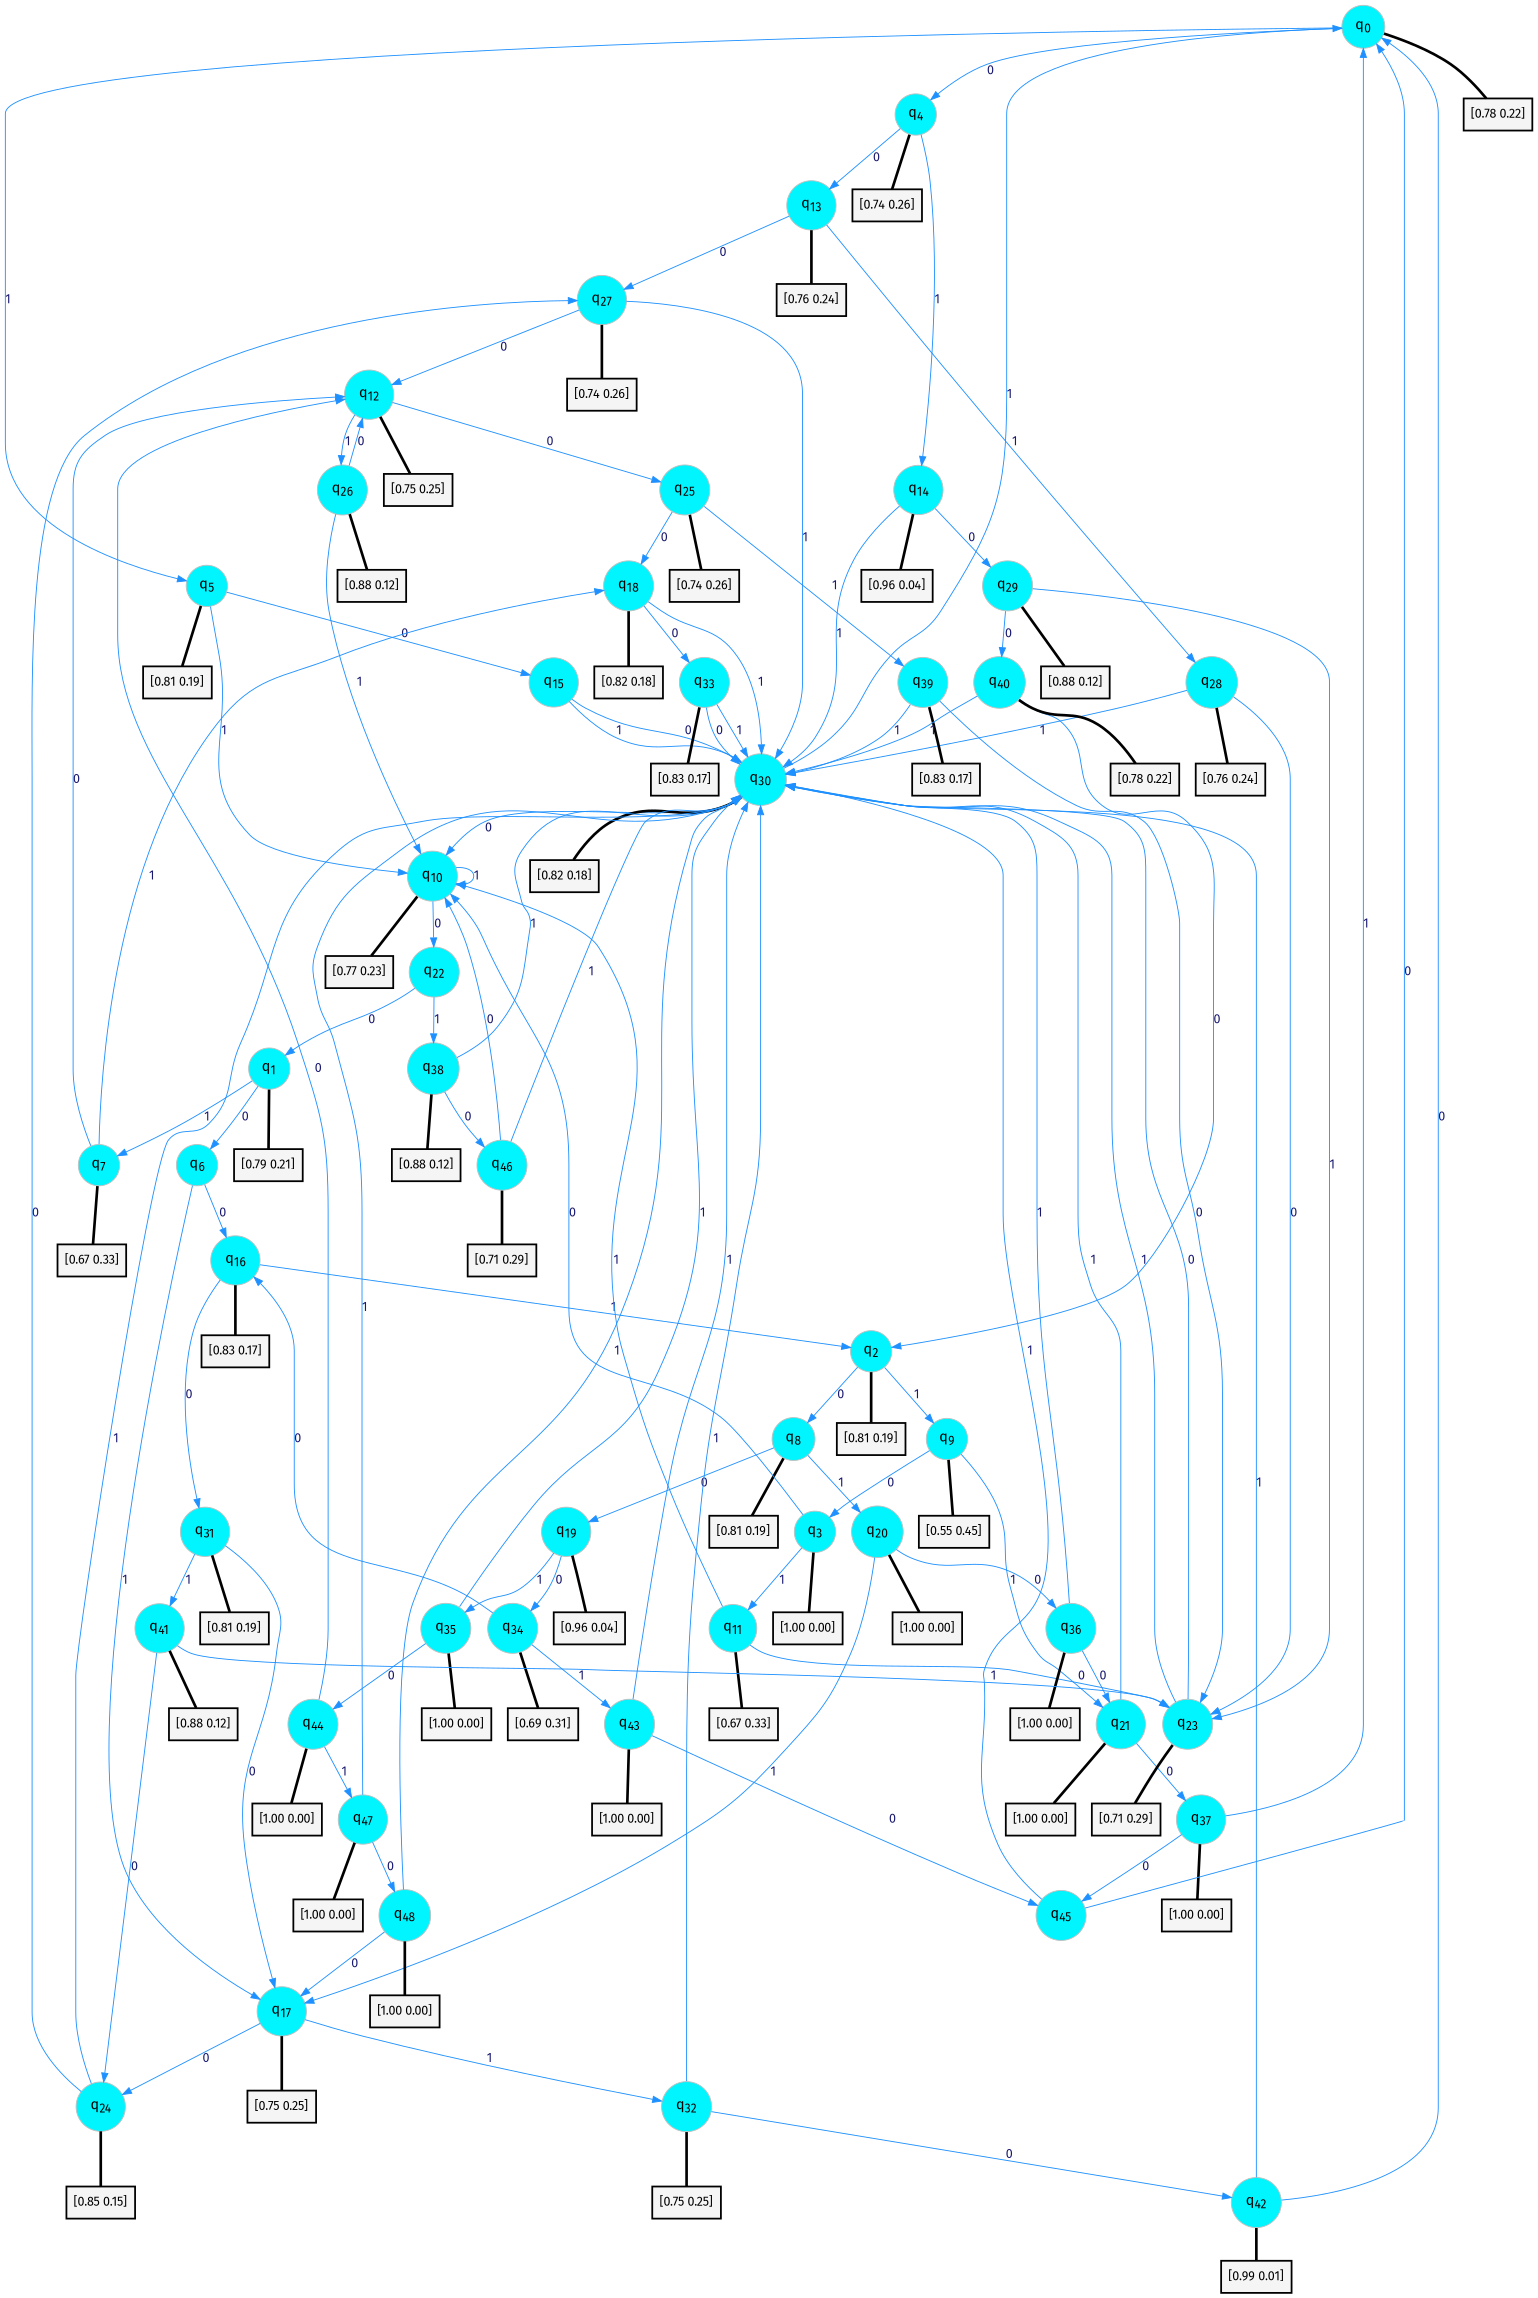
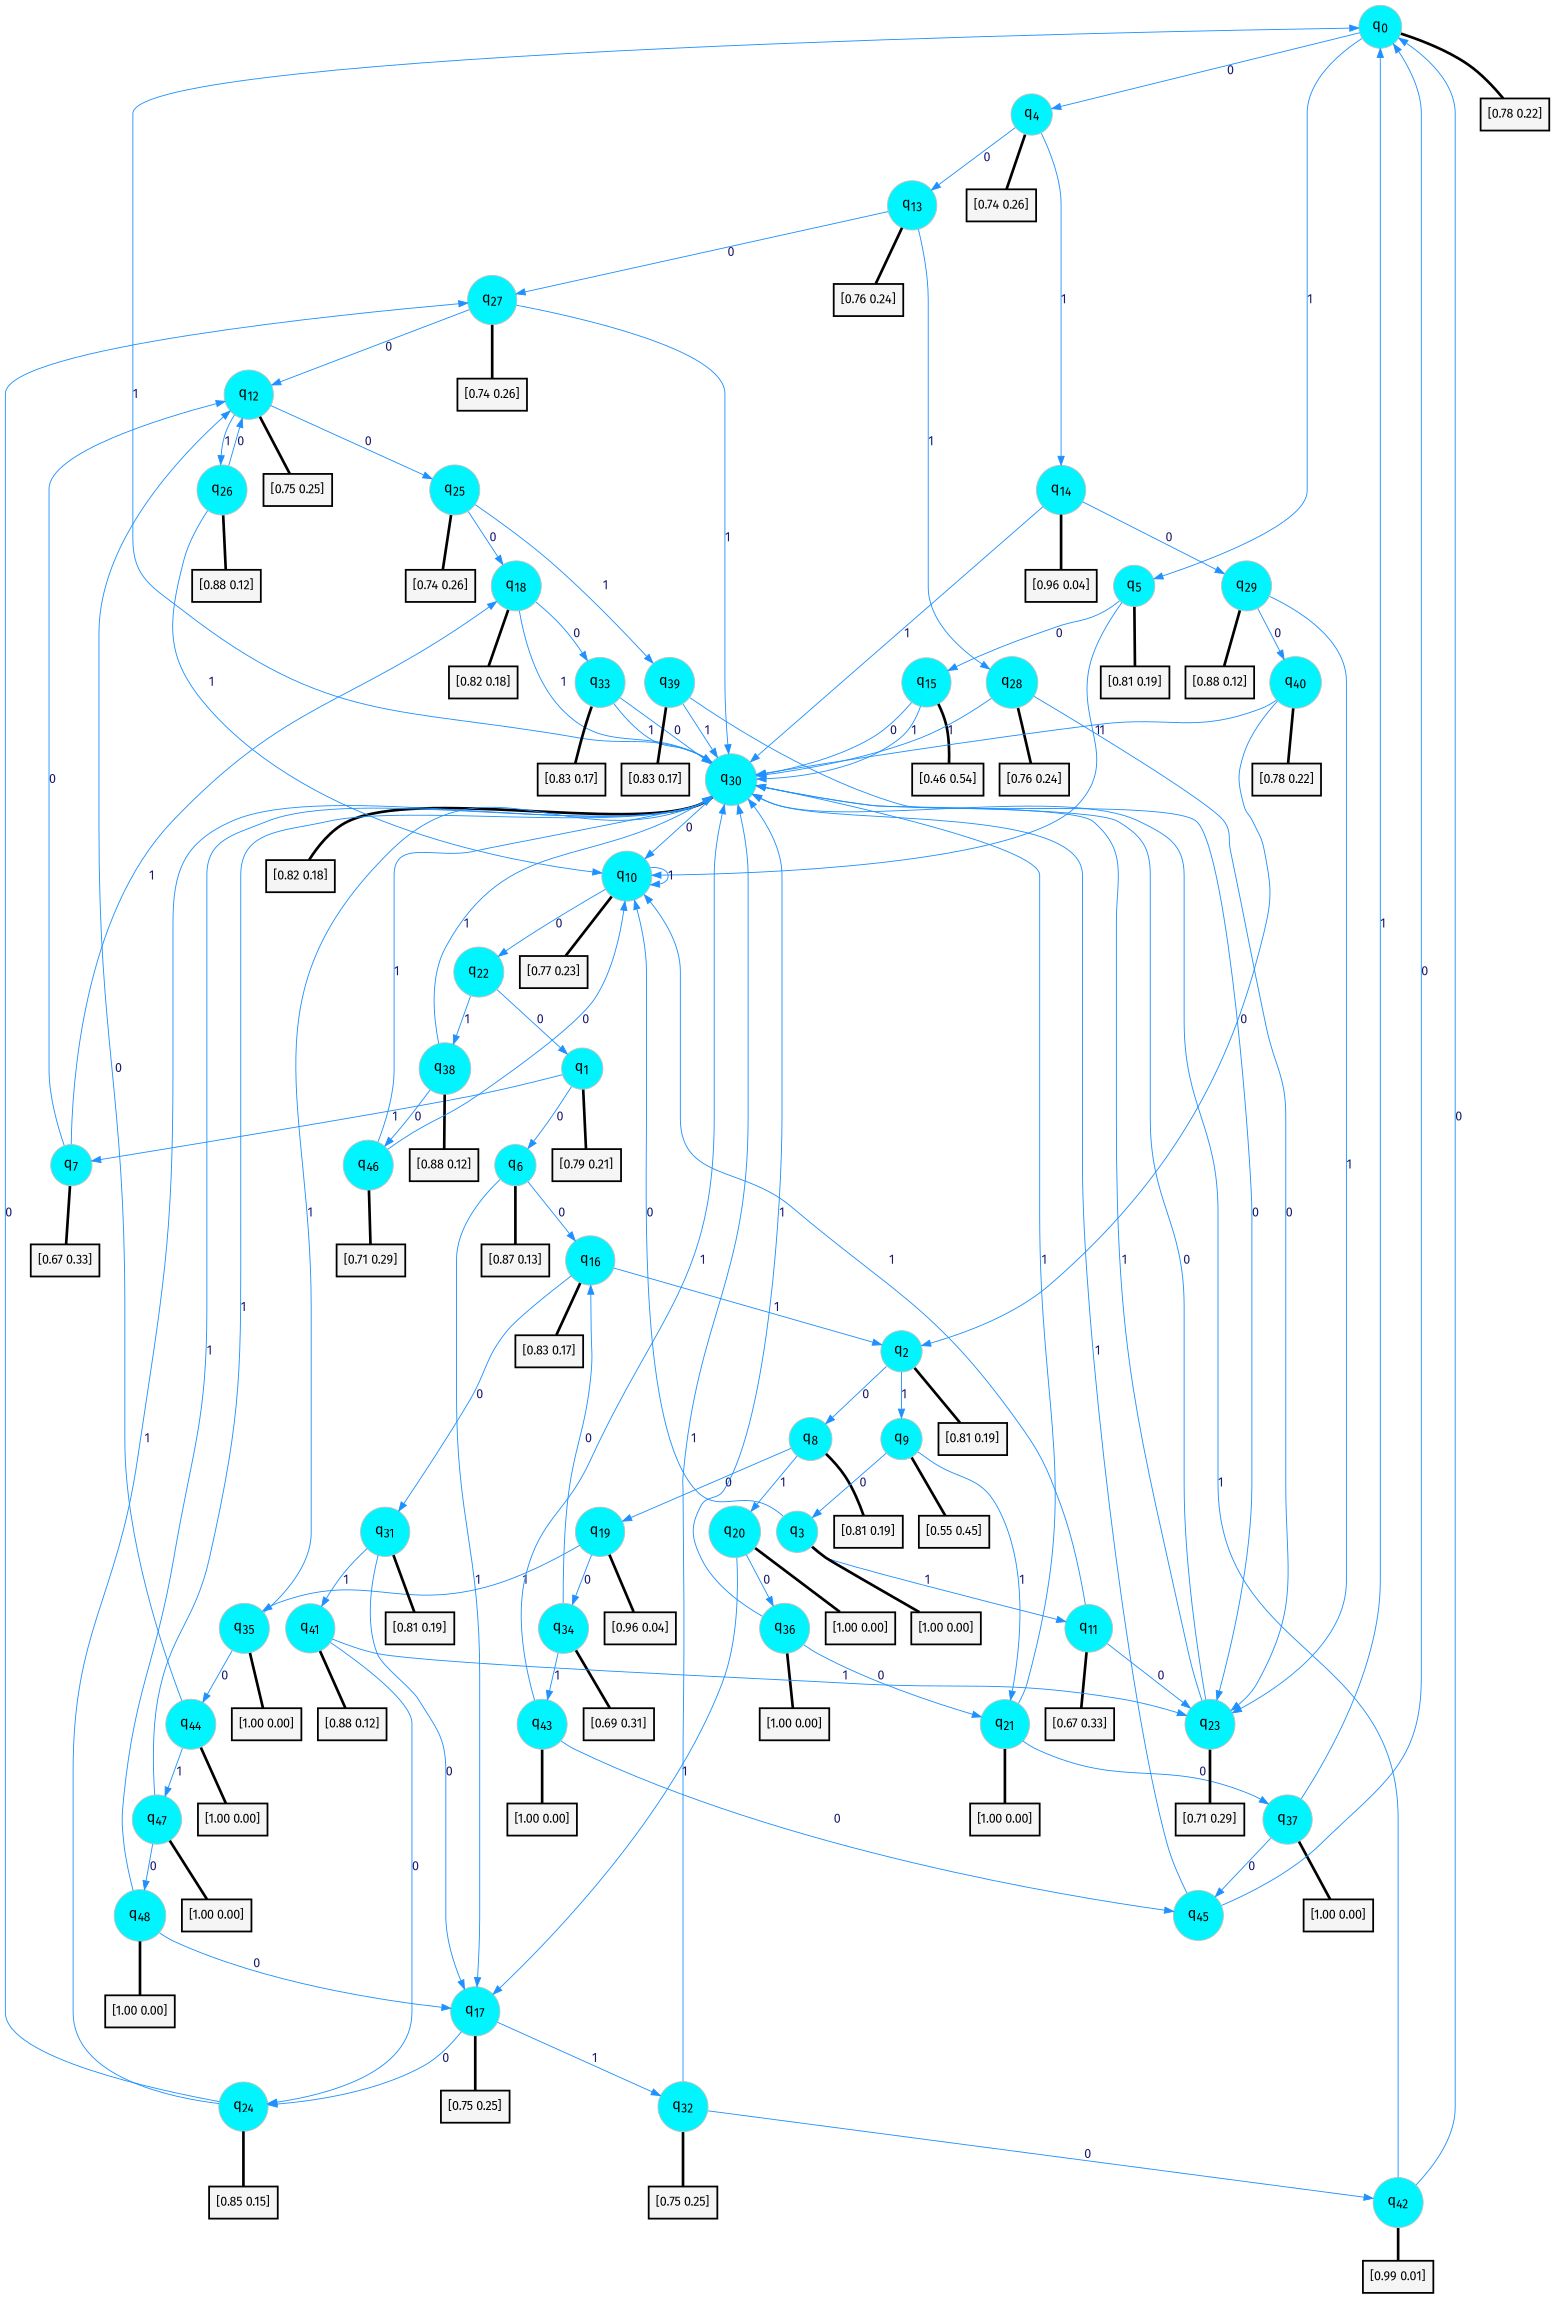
none -> (948, 780)
none -> (515, 1260)
